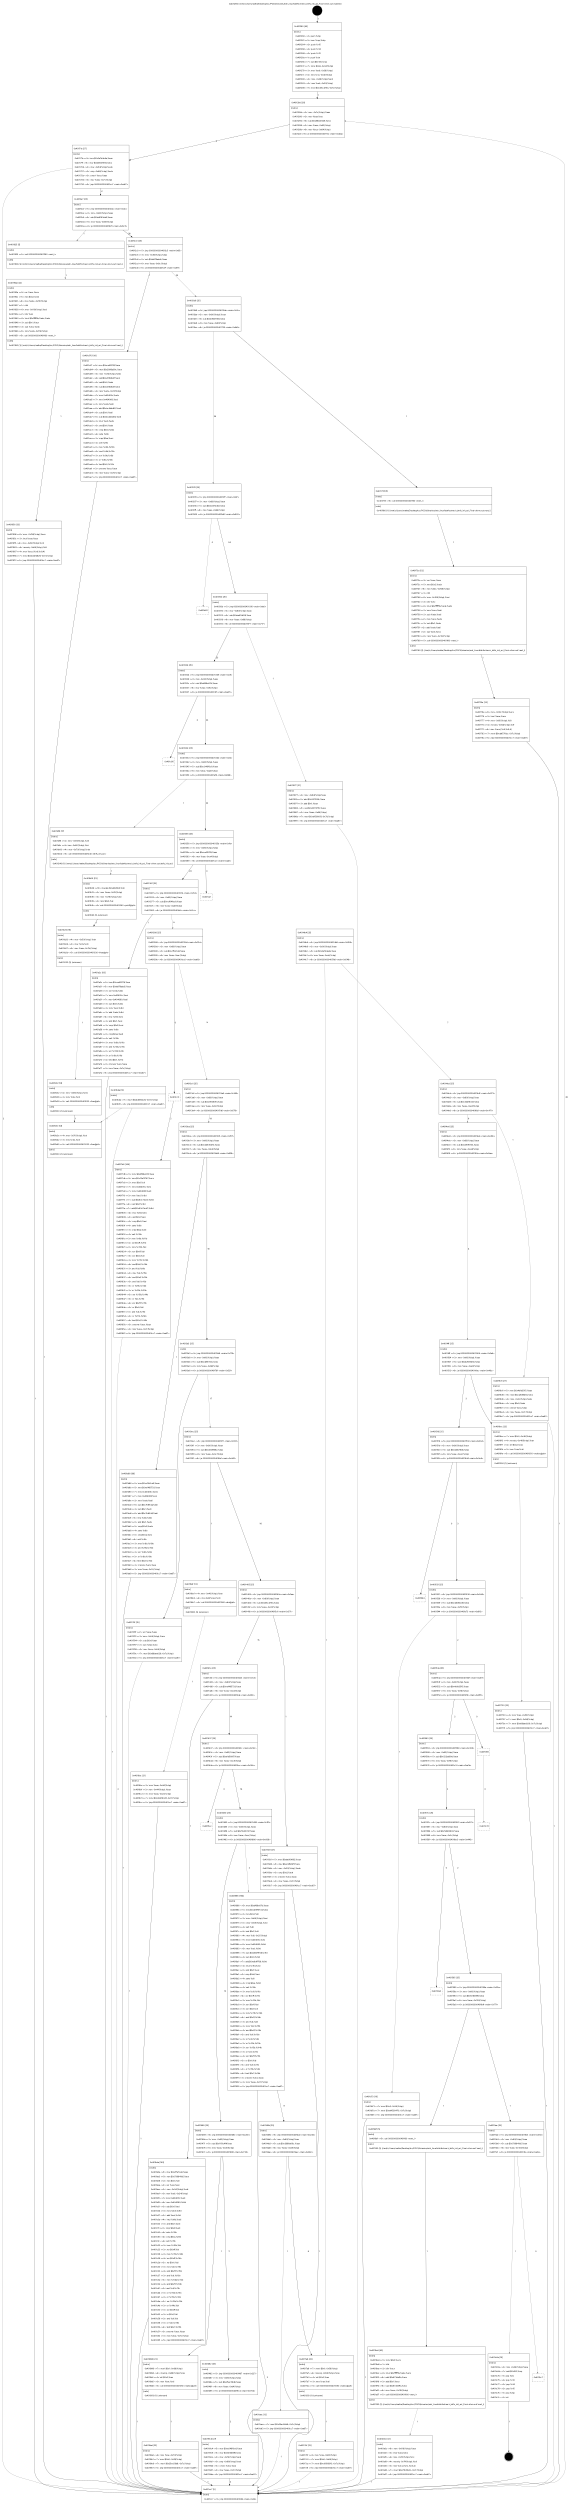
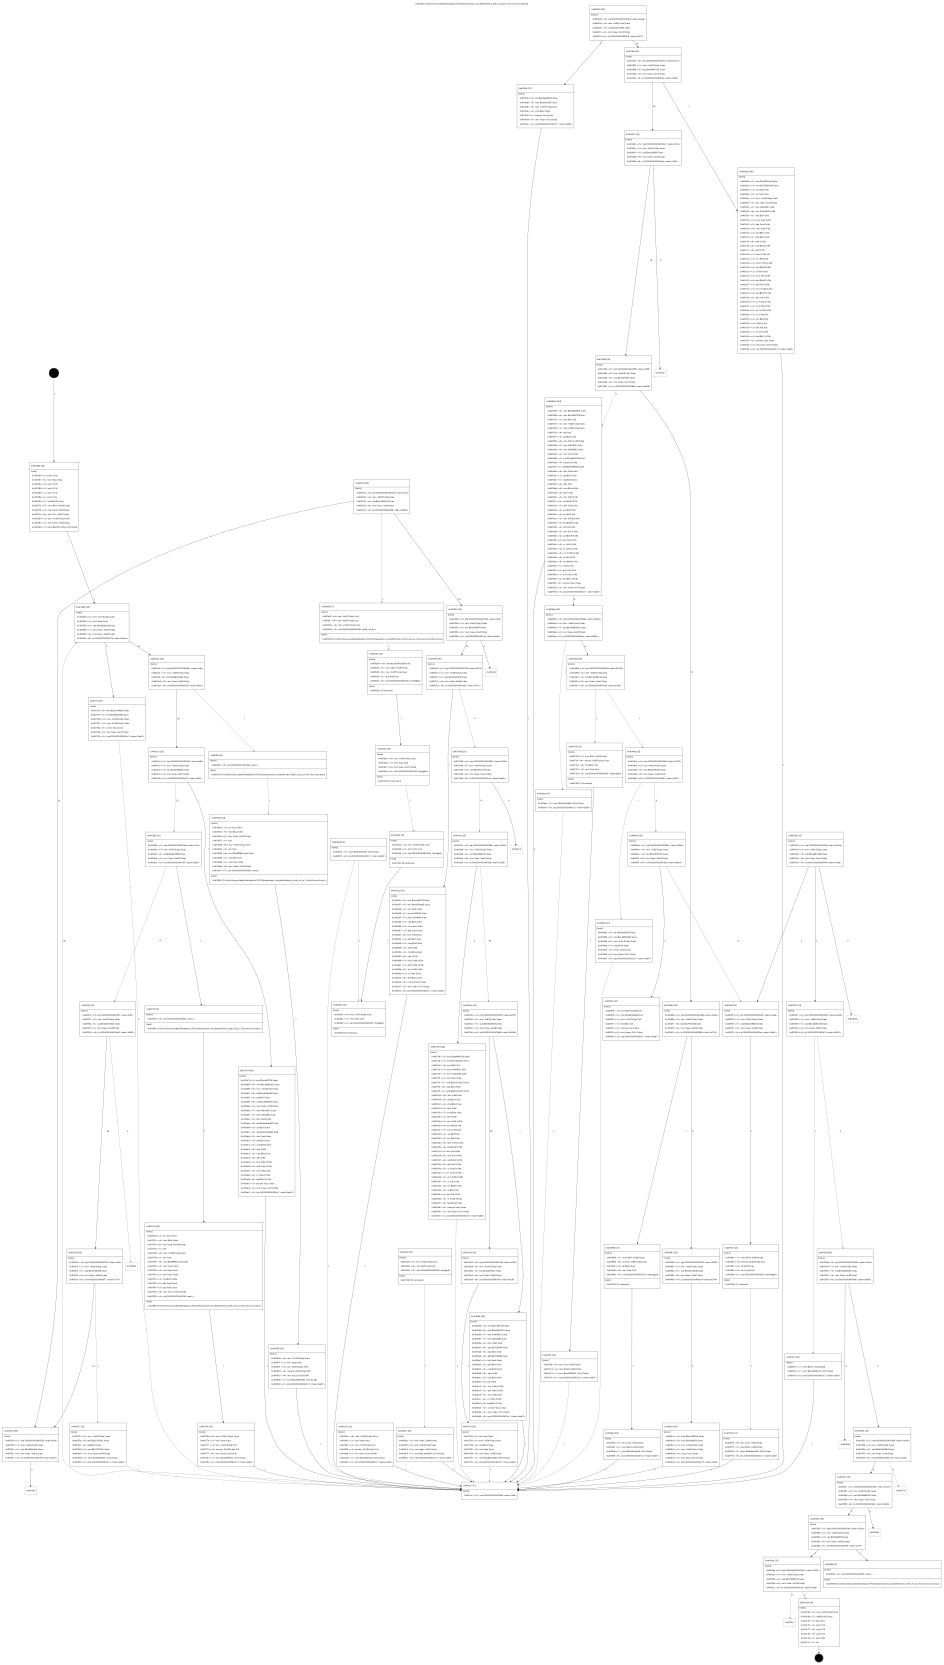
(101, 191) -> (139, 648)
(205, 720) -> (57, 861)
none -> (631, 1019)
(167, 1130) -> (464, 954)
(462, 1400) -> (784, 930)
(211, 1445) -> none
(484, 1788) -> (894, 1474)
(295, 2256) -> (584, 647)
(427, 2378) -> none
